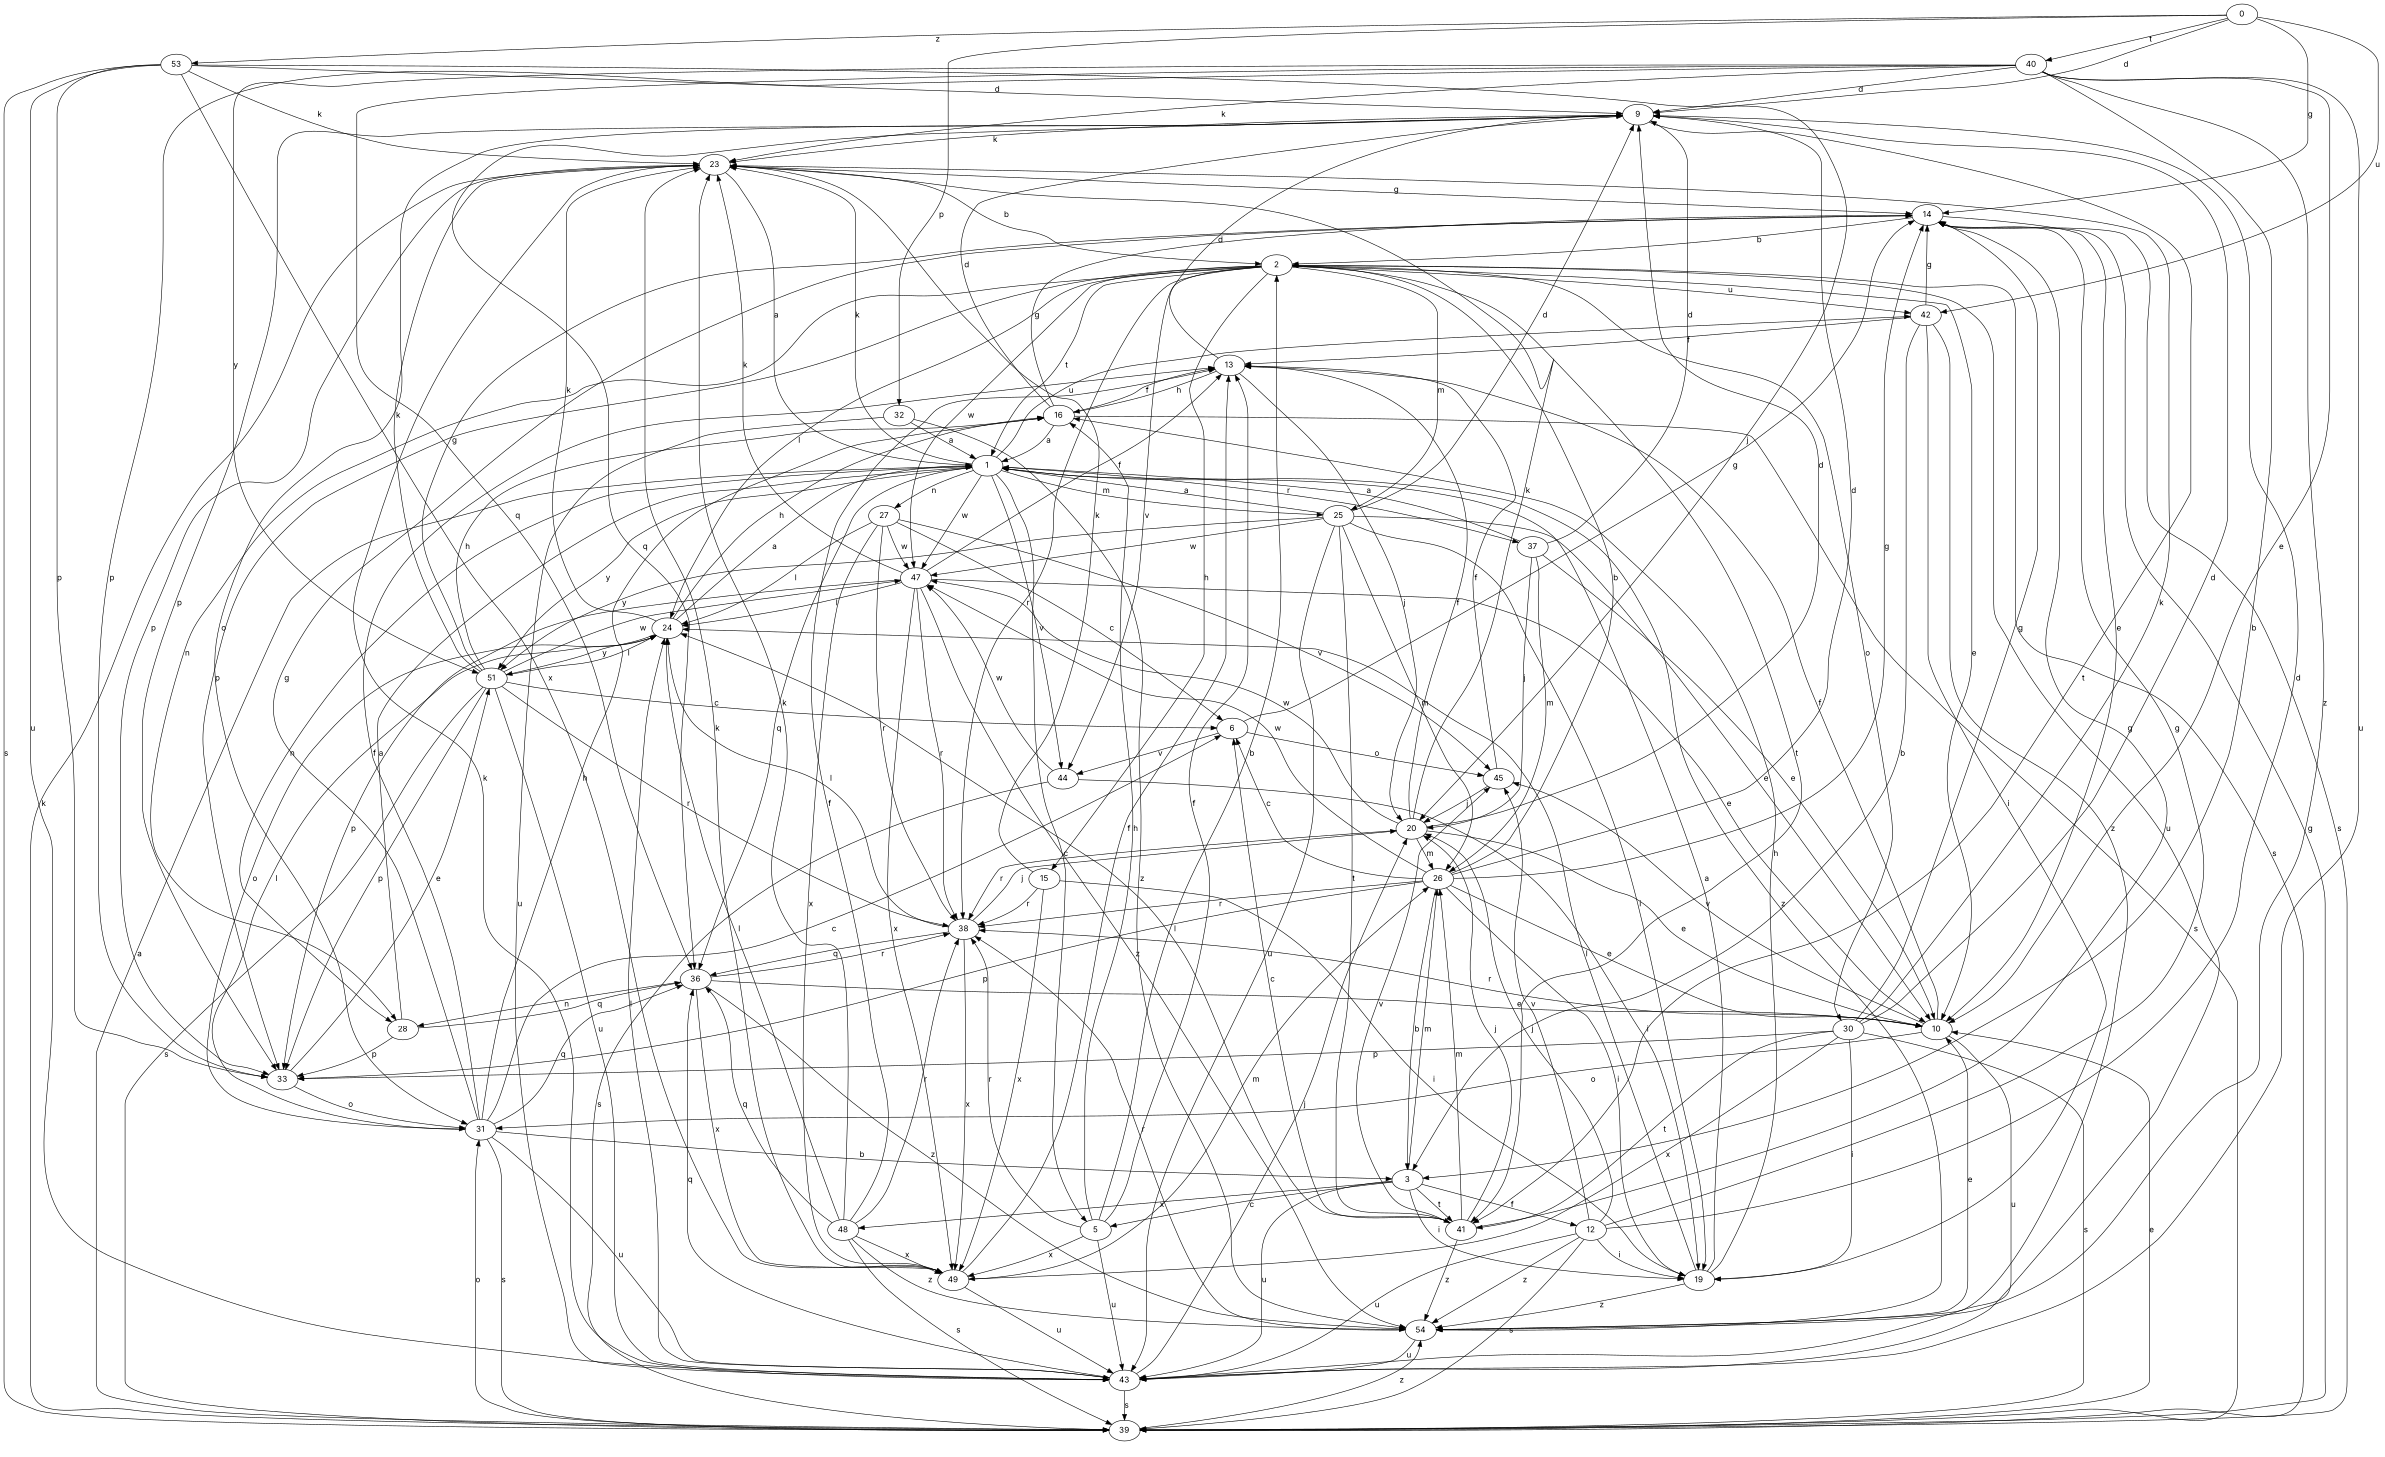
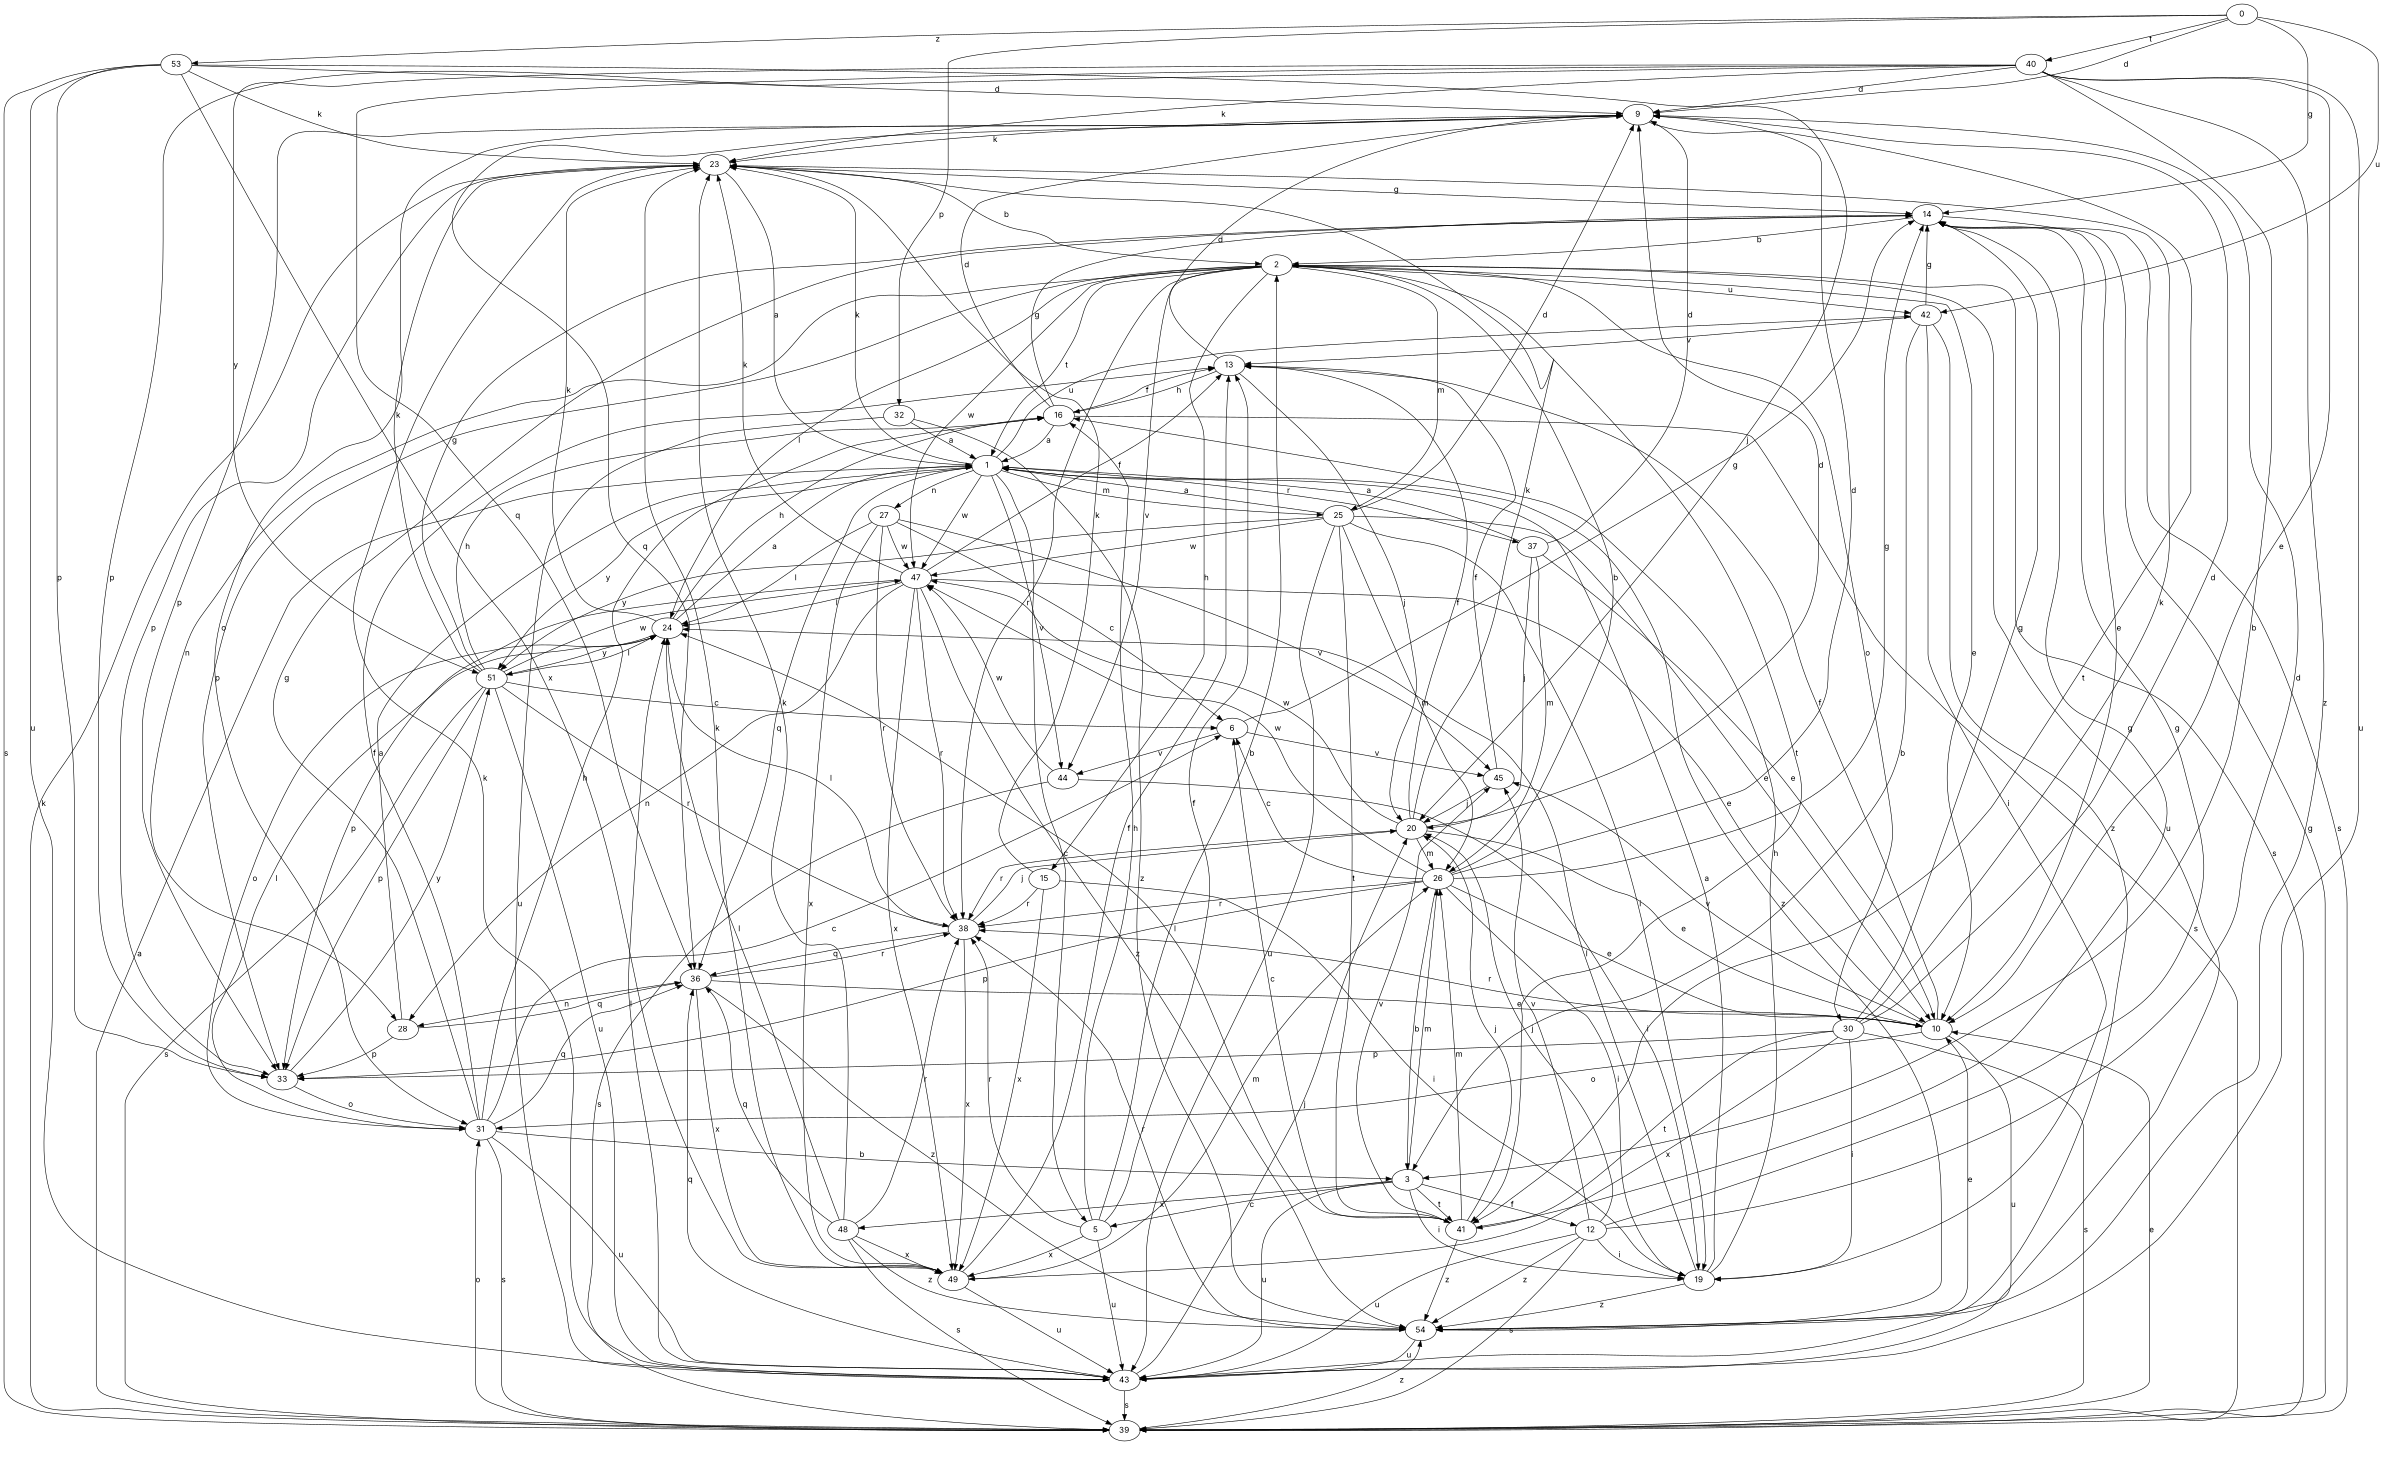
(1689, 340) -> (1689, 340)
(434, 587) -> (670, 783)
(812, 664) -> none
(1377, 754) -> (1377, 754)
(439, 879) -> (439, 879)
